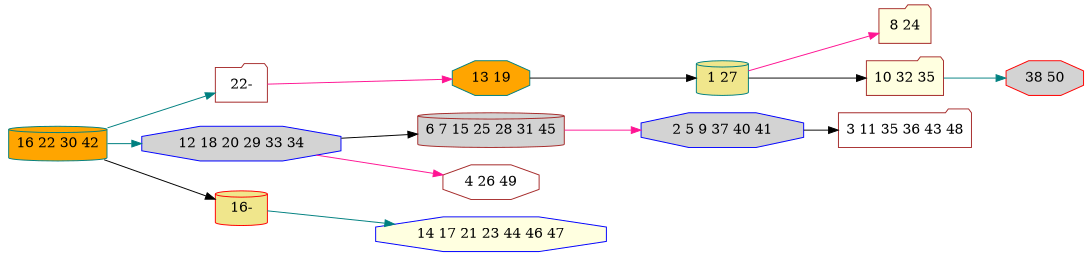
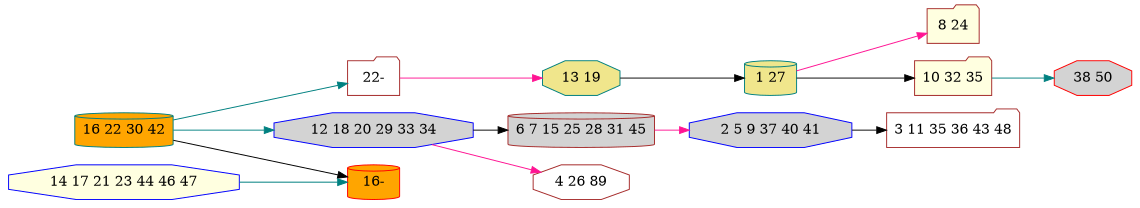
(491, 78) -> (581, 78)
(491, 182) -> (581, 182)
(241, 208) -> (374, 182)
(326, 217) -> (289, 182)
